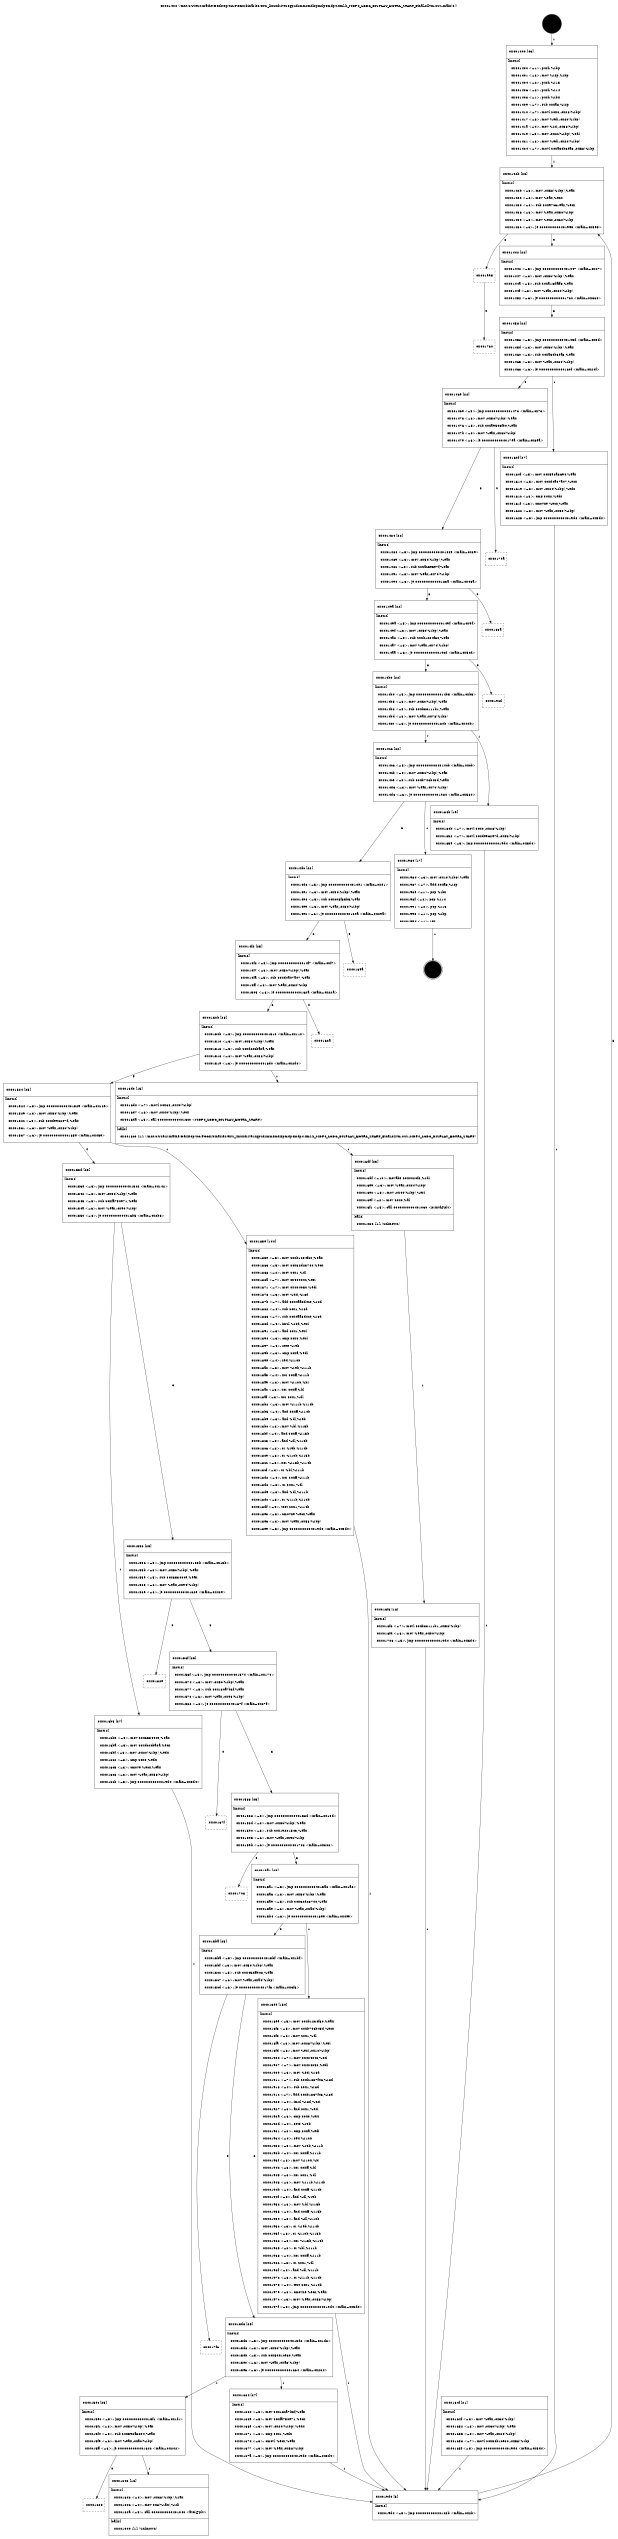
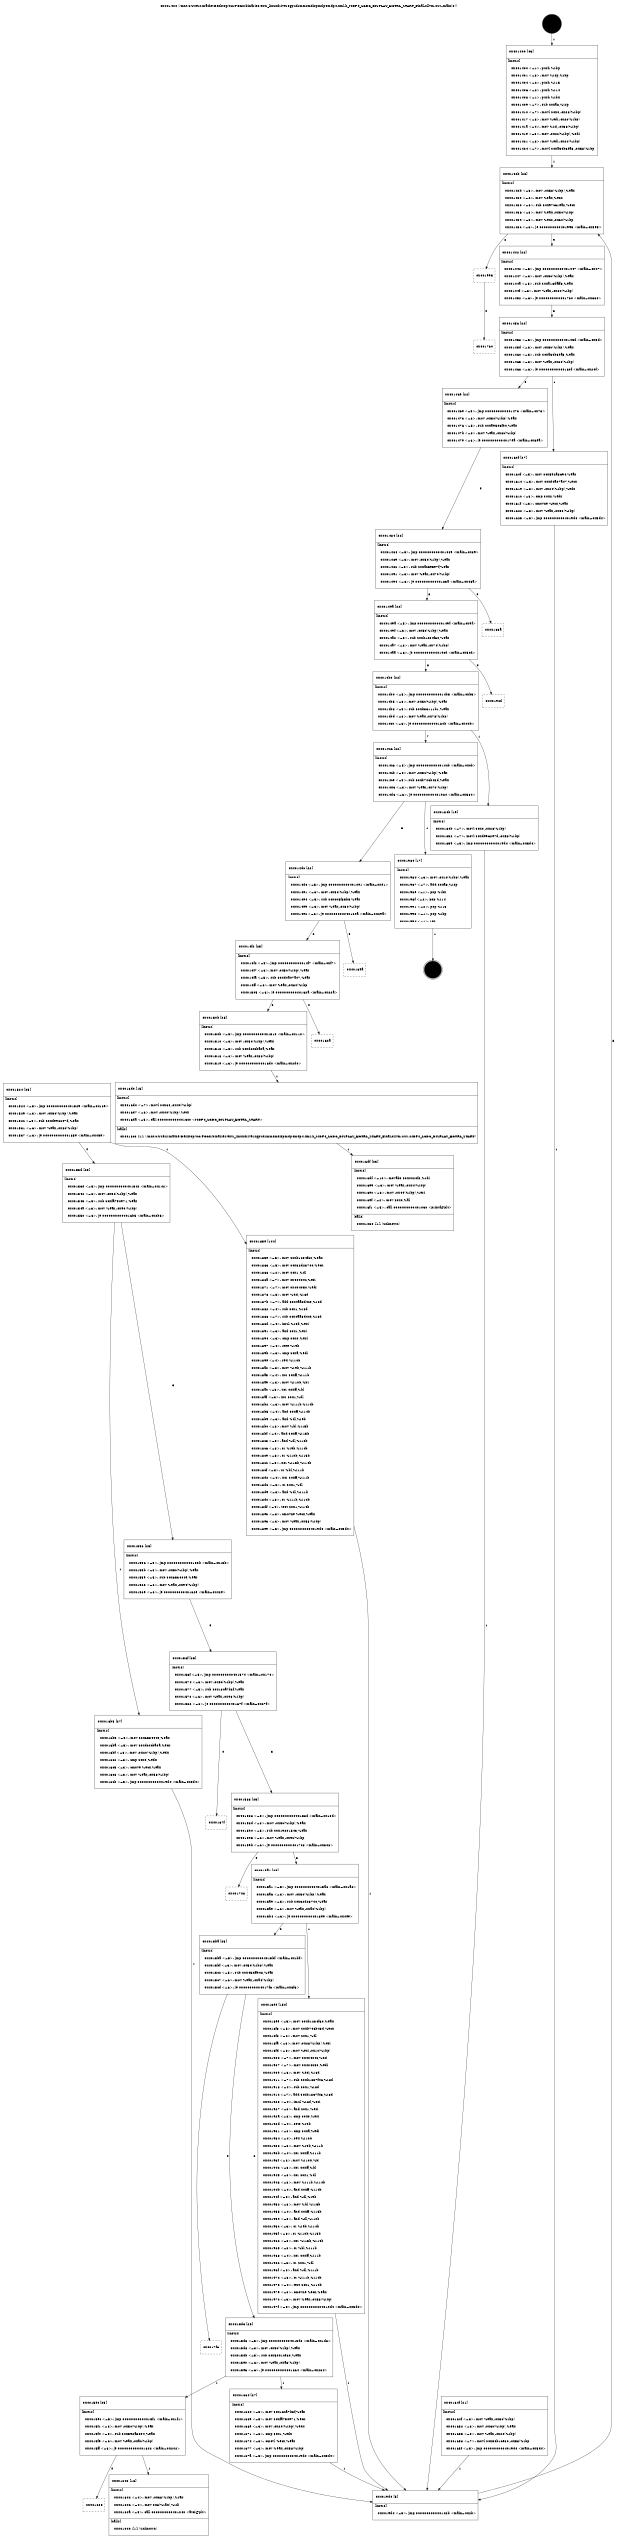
(496, 559) -> none
(156, 1067) -> none
(425, 1626) -> none
(155, 1681) -> none
